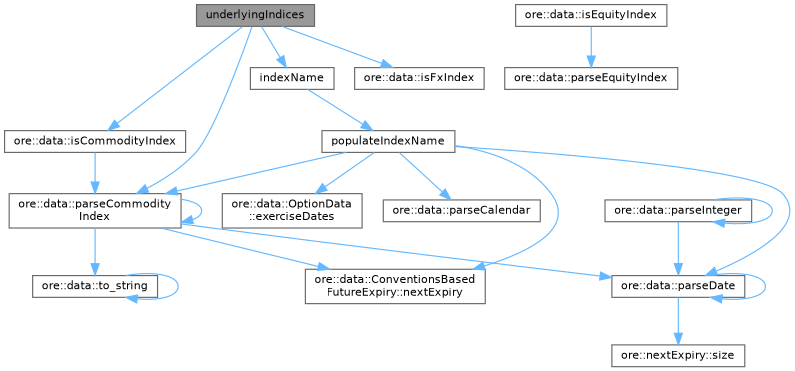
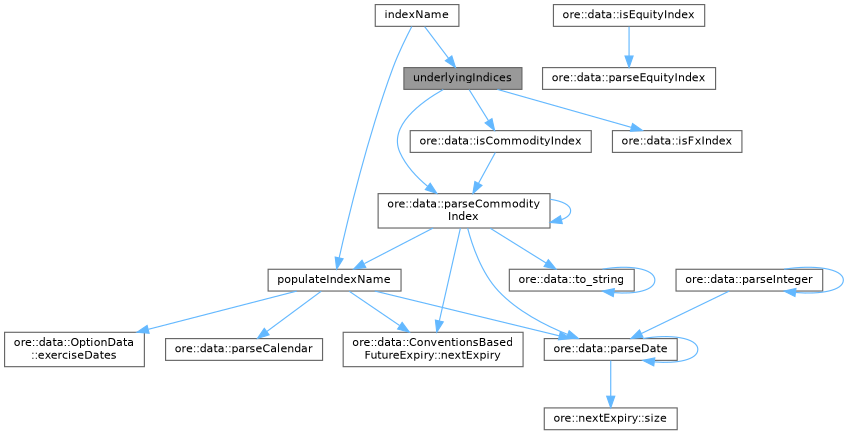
(271, 42) -> (437, 42)
(261, 172) -> (399, 246)
